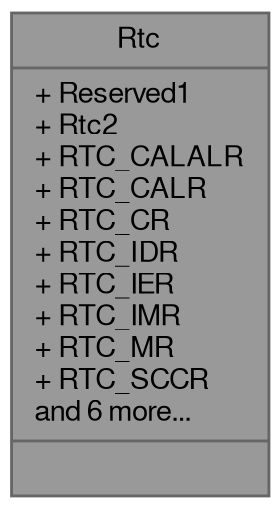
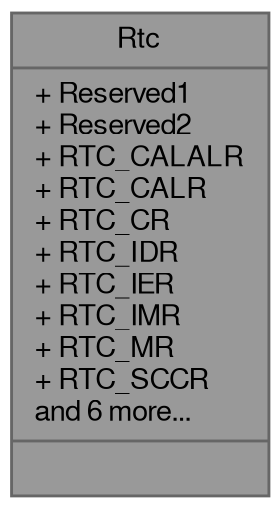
(77, 126) -> (114, 126)
